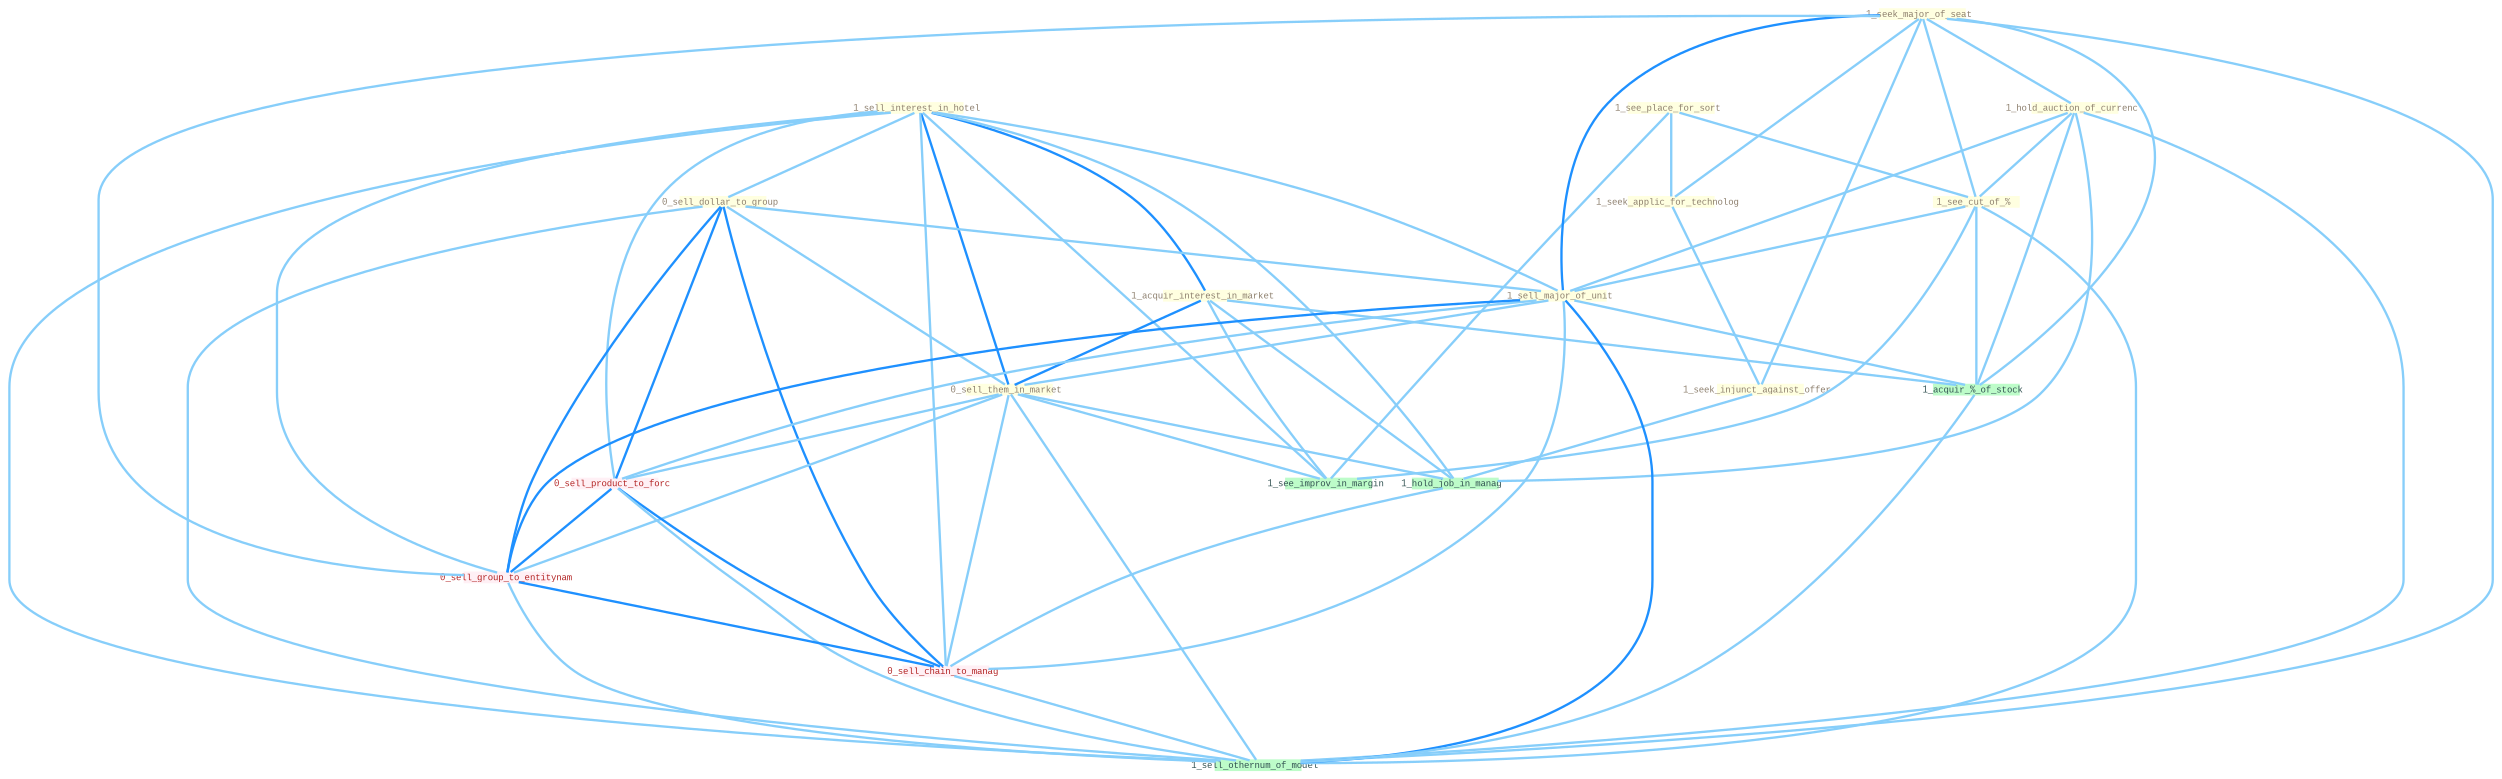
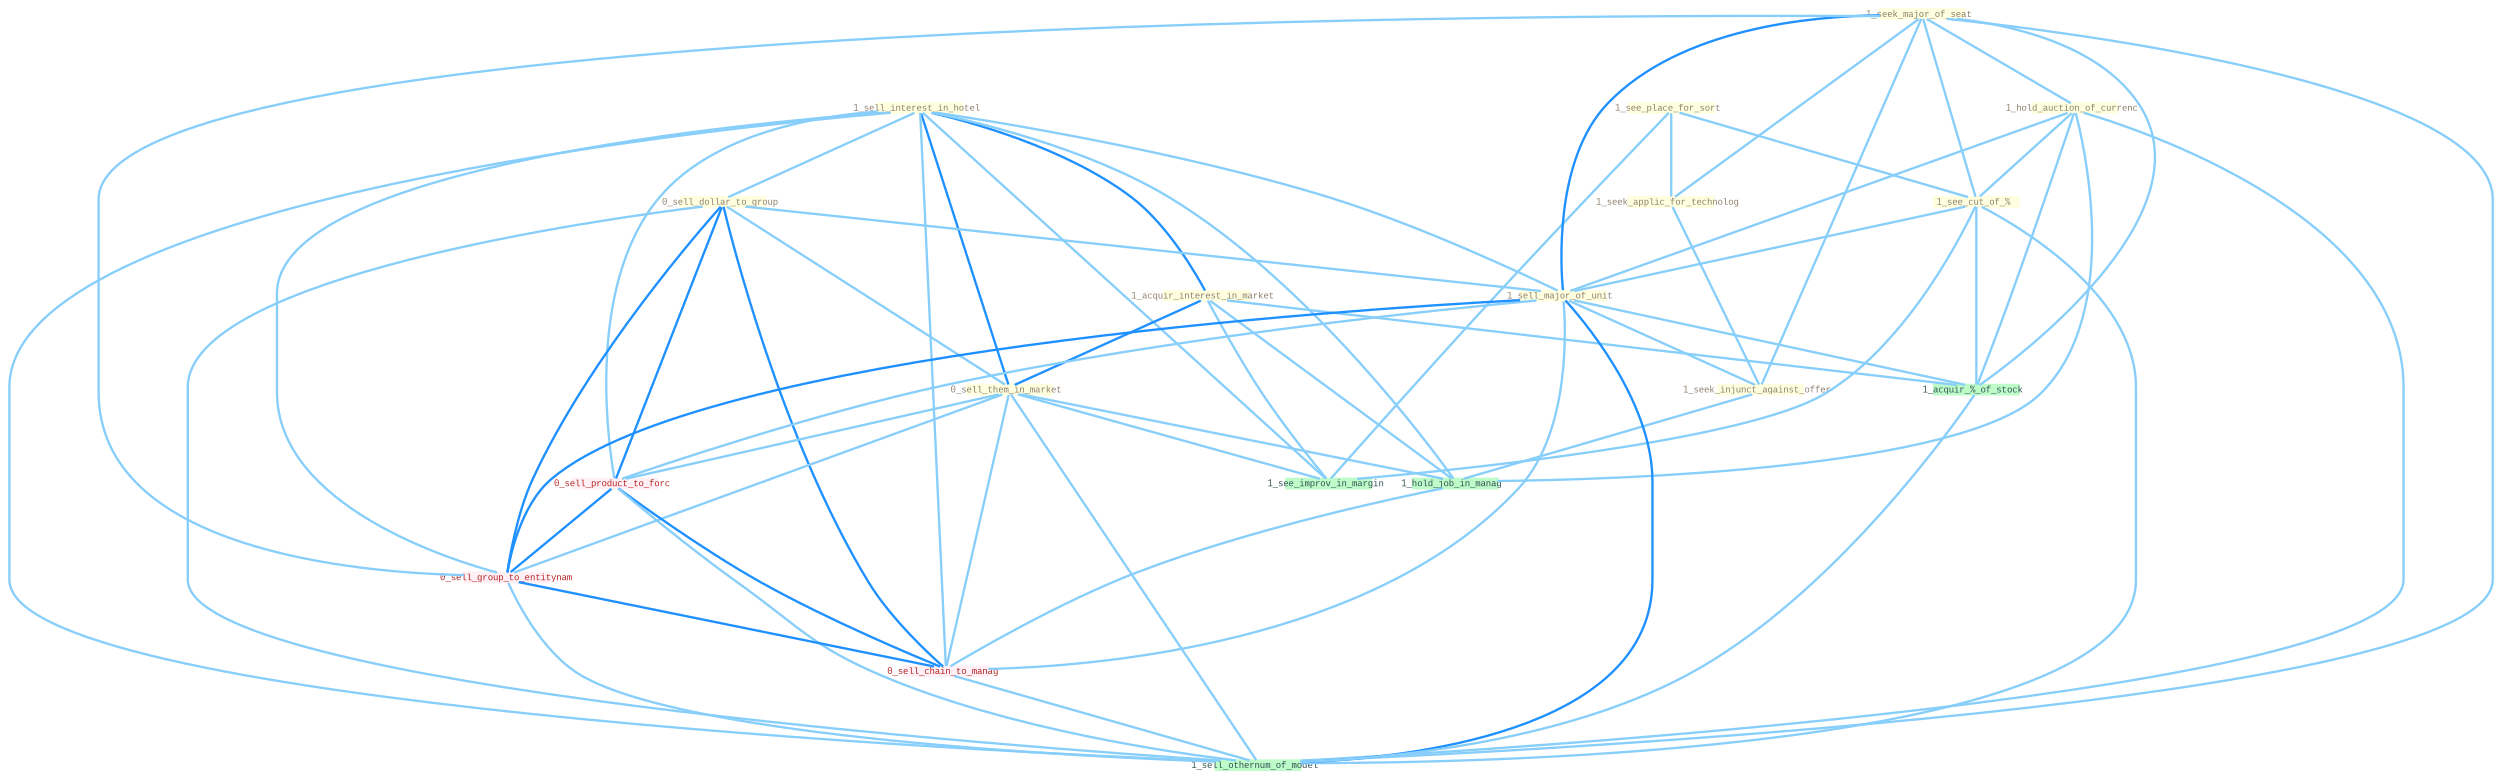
(1221, 353) -> (1643, 334)
